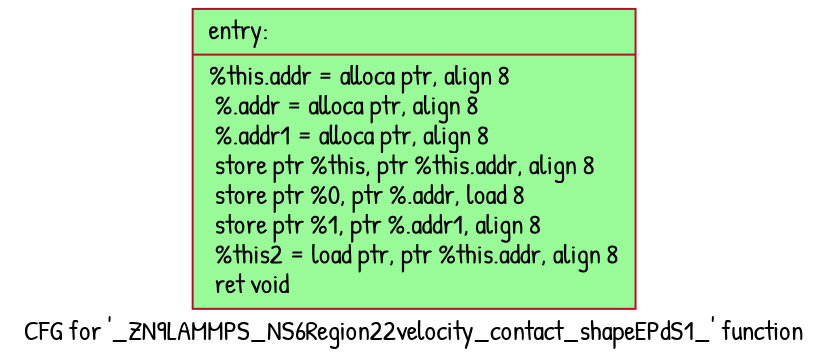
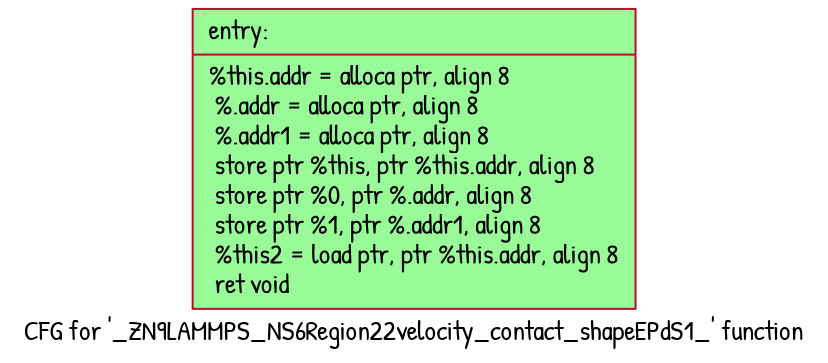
(367, 196) -> (370, 196)
